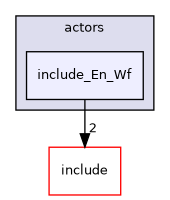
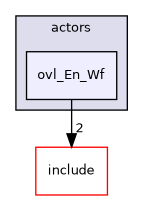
(85, 76) -> (72, 76)
